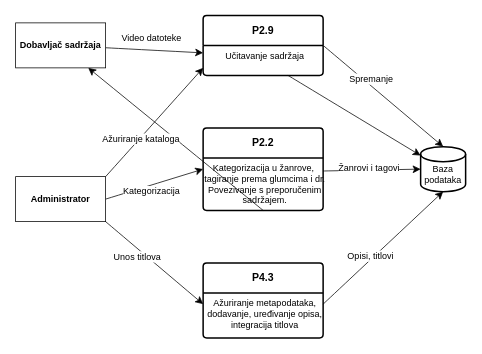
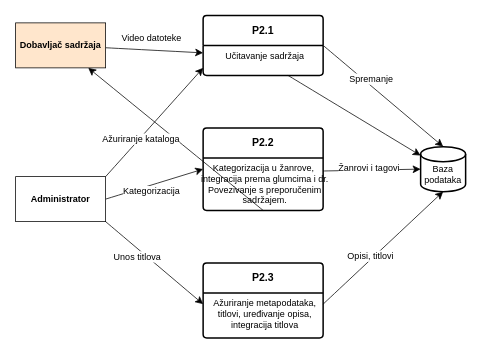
(263, 30) -> (263, 30)
(60, 45) -> (60, 45)
(265, 185) -> (265, 185)
(263, 278) -> (263, 278)
(265, 314) -> (265, 314)
